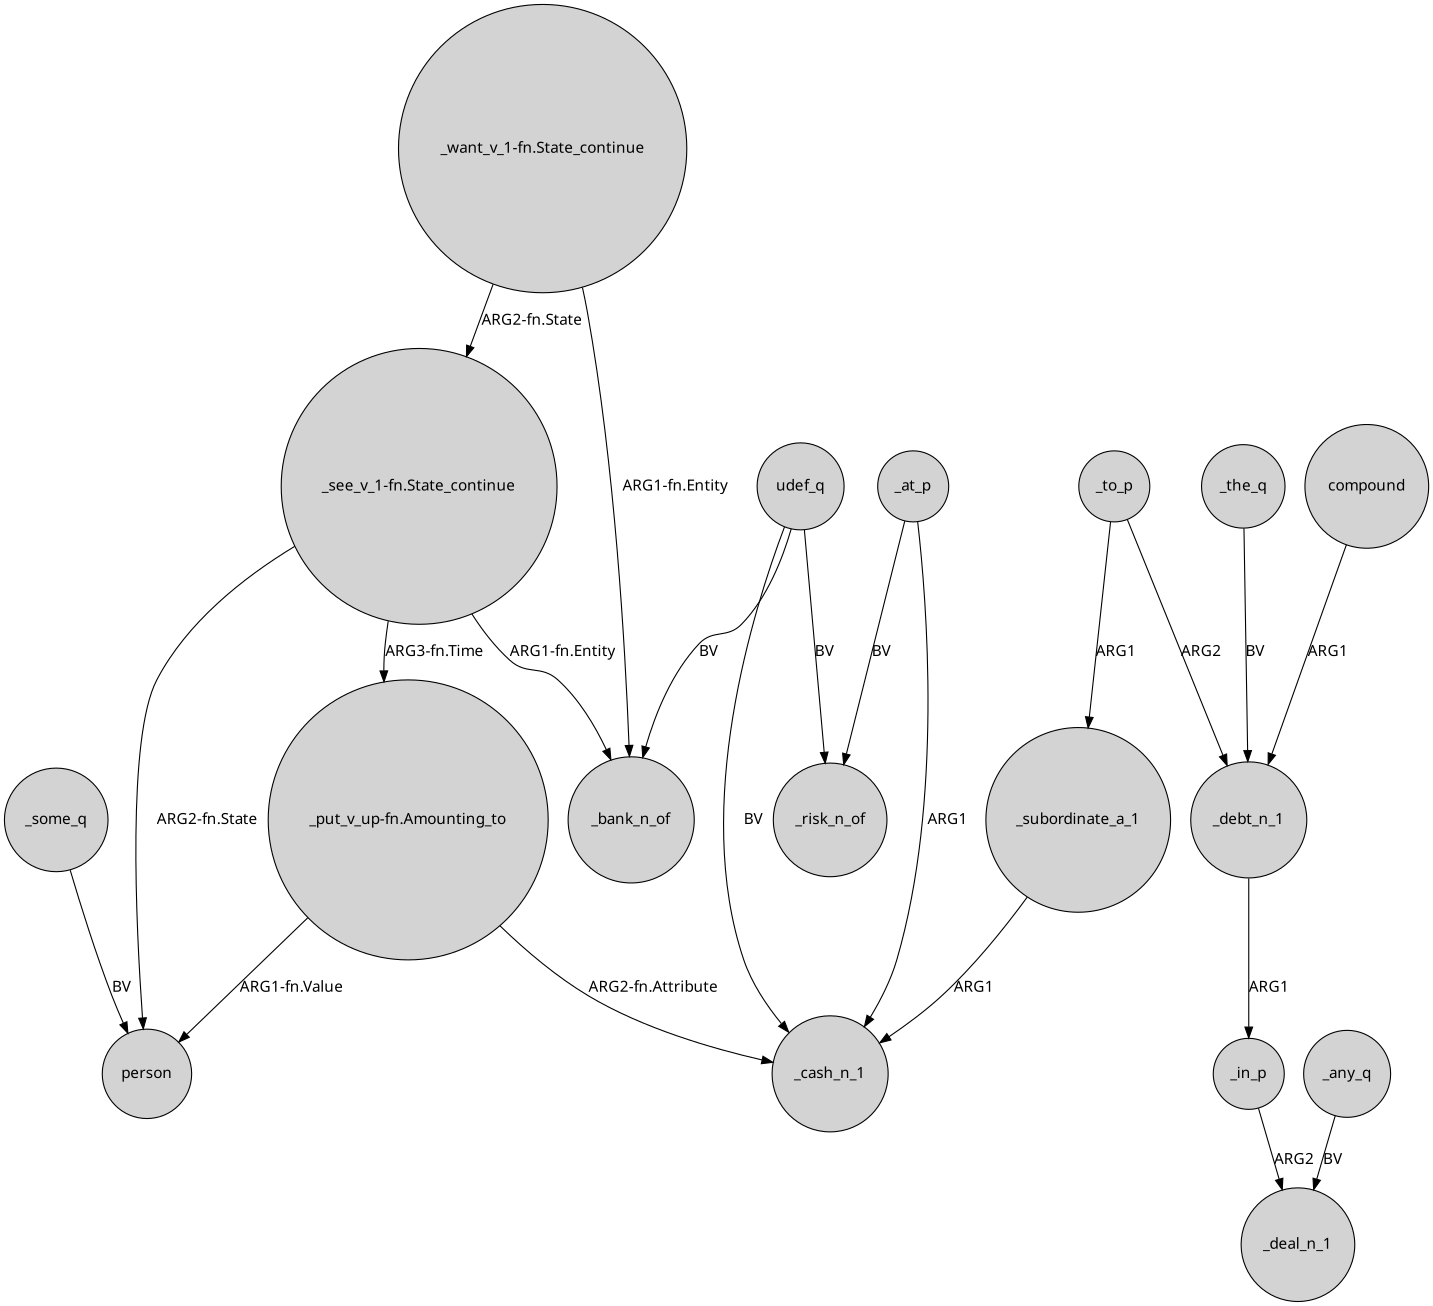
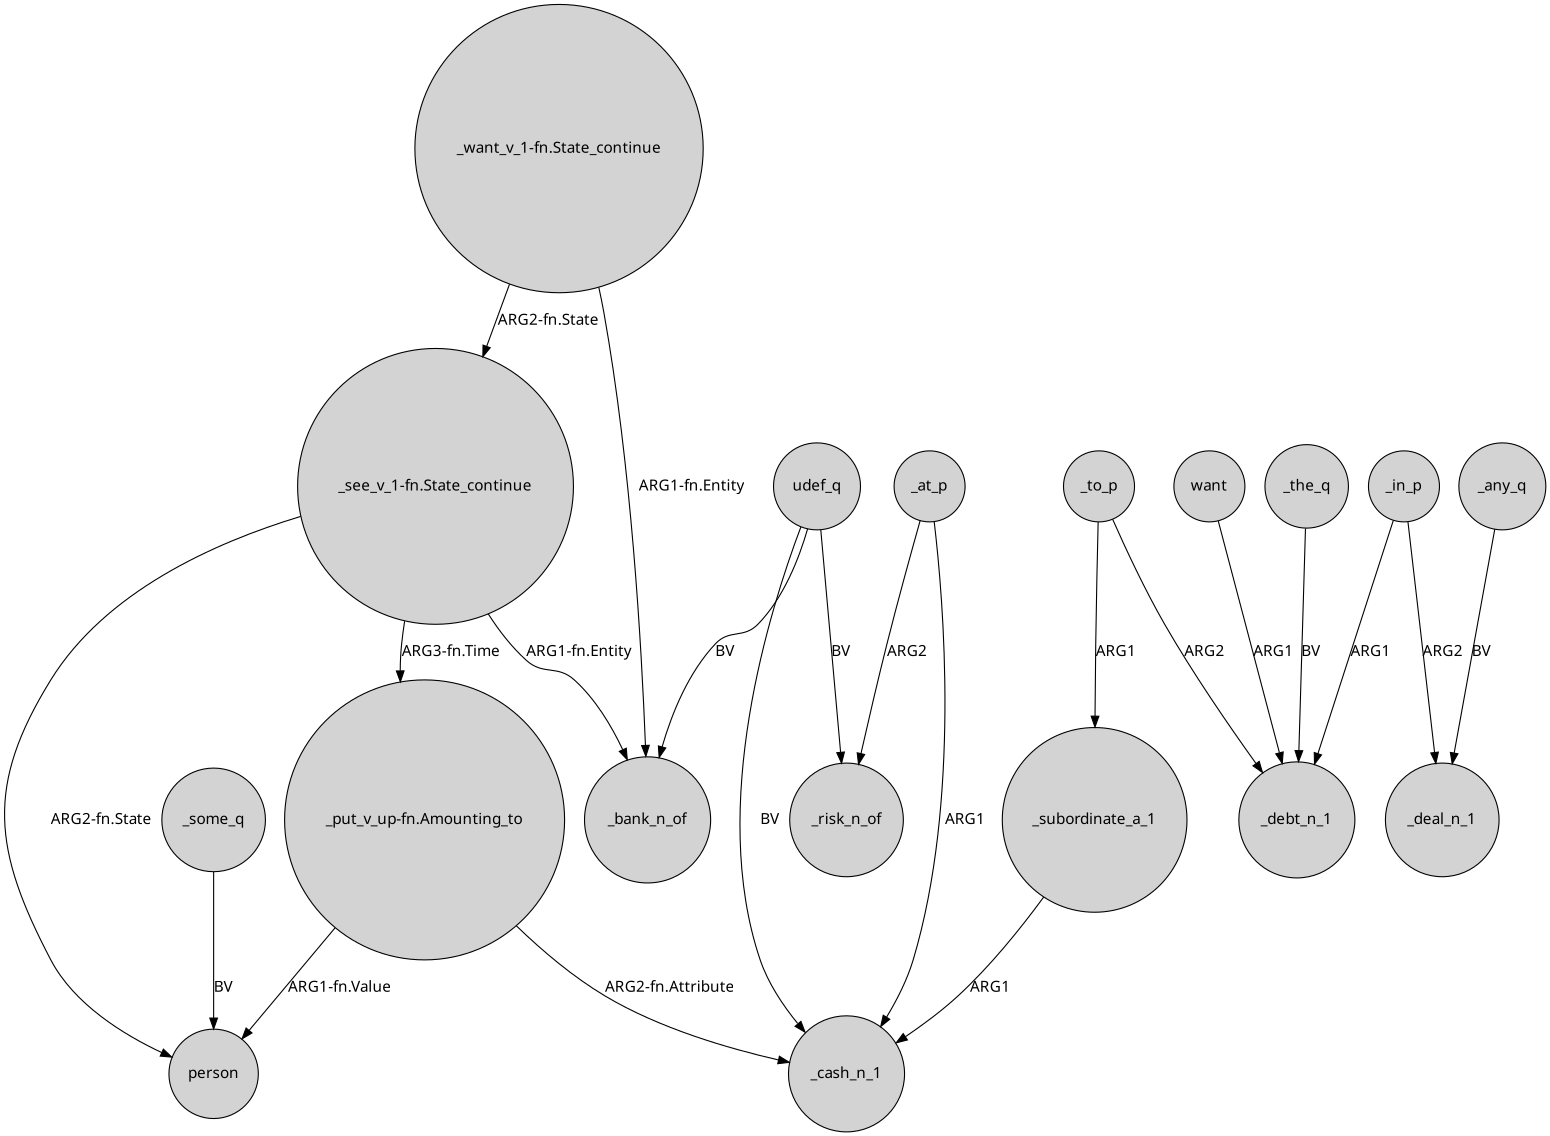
(1367, 486) -> (1209, 486)
(881, 652) -> (907, 652)
(1249, 953) -> (1356, 637)
